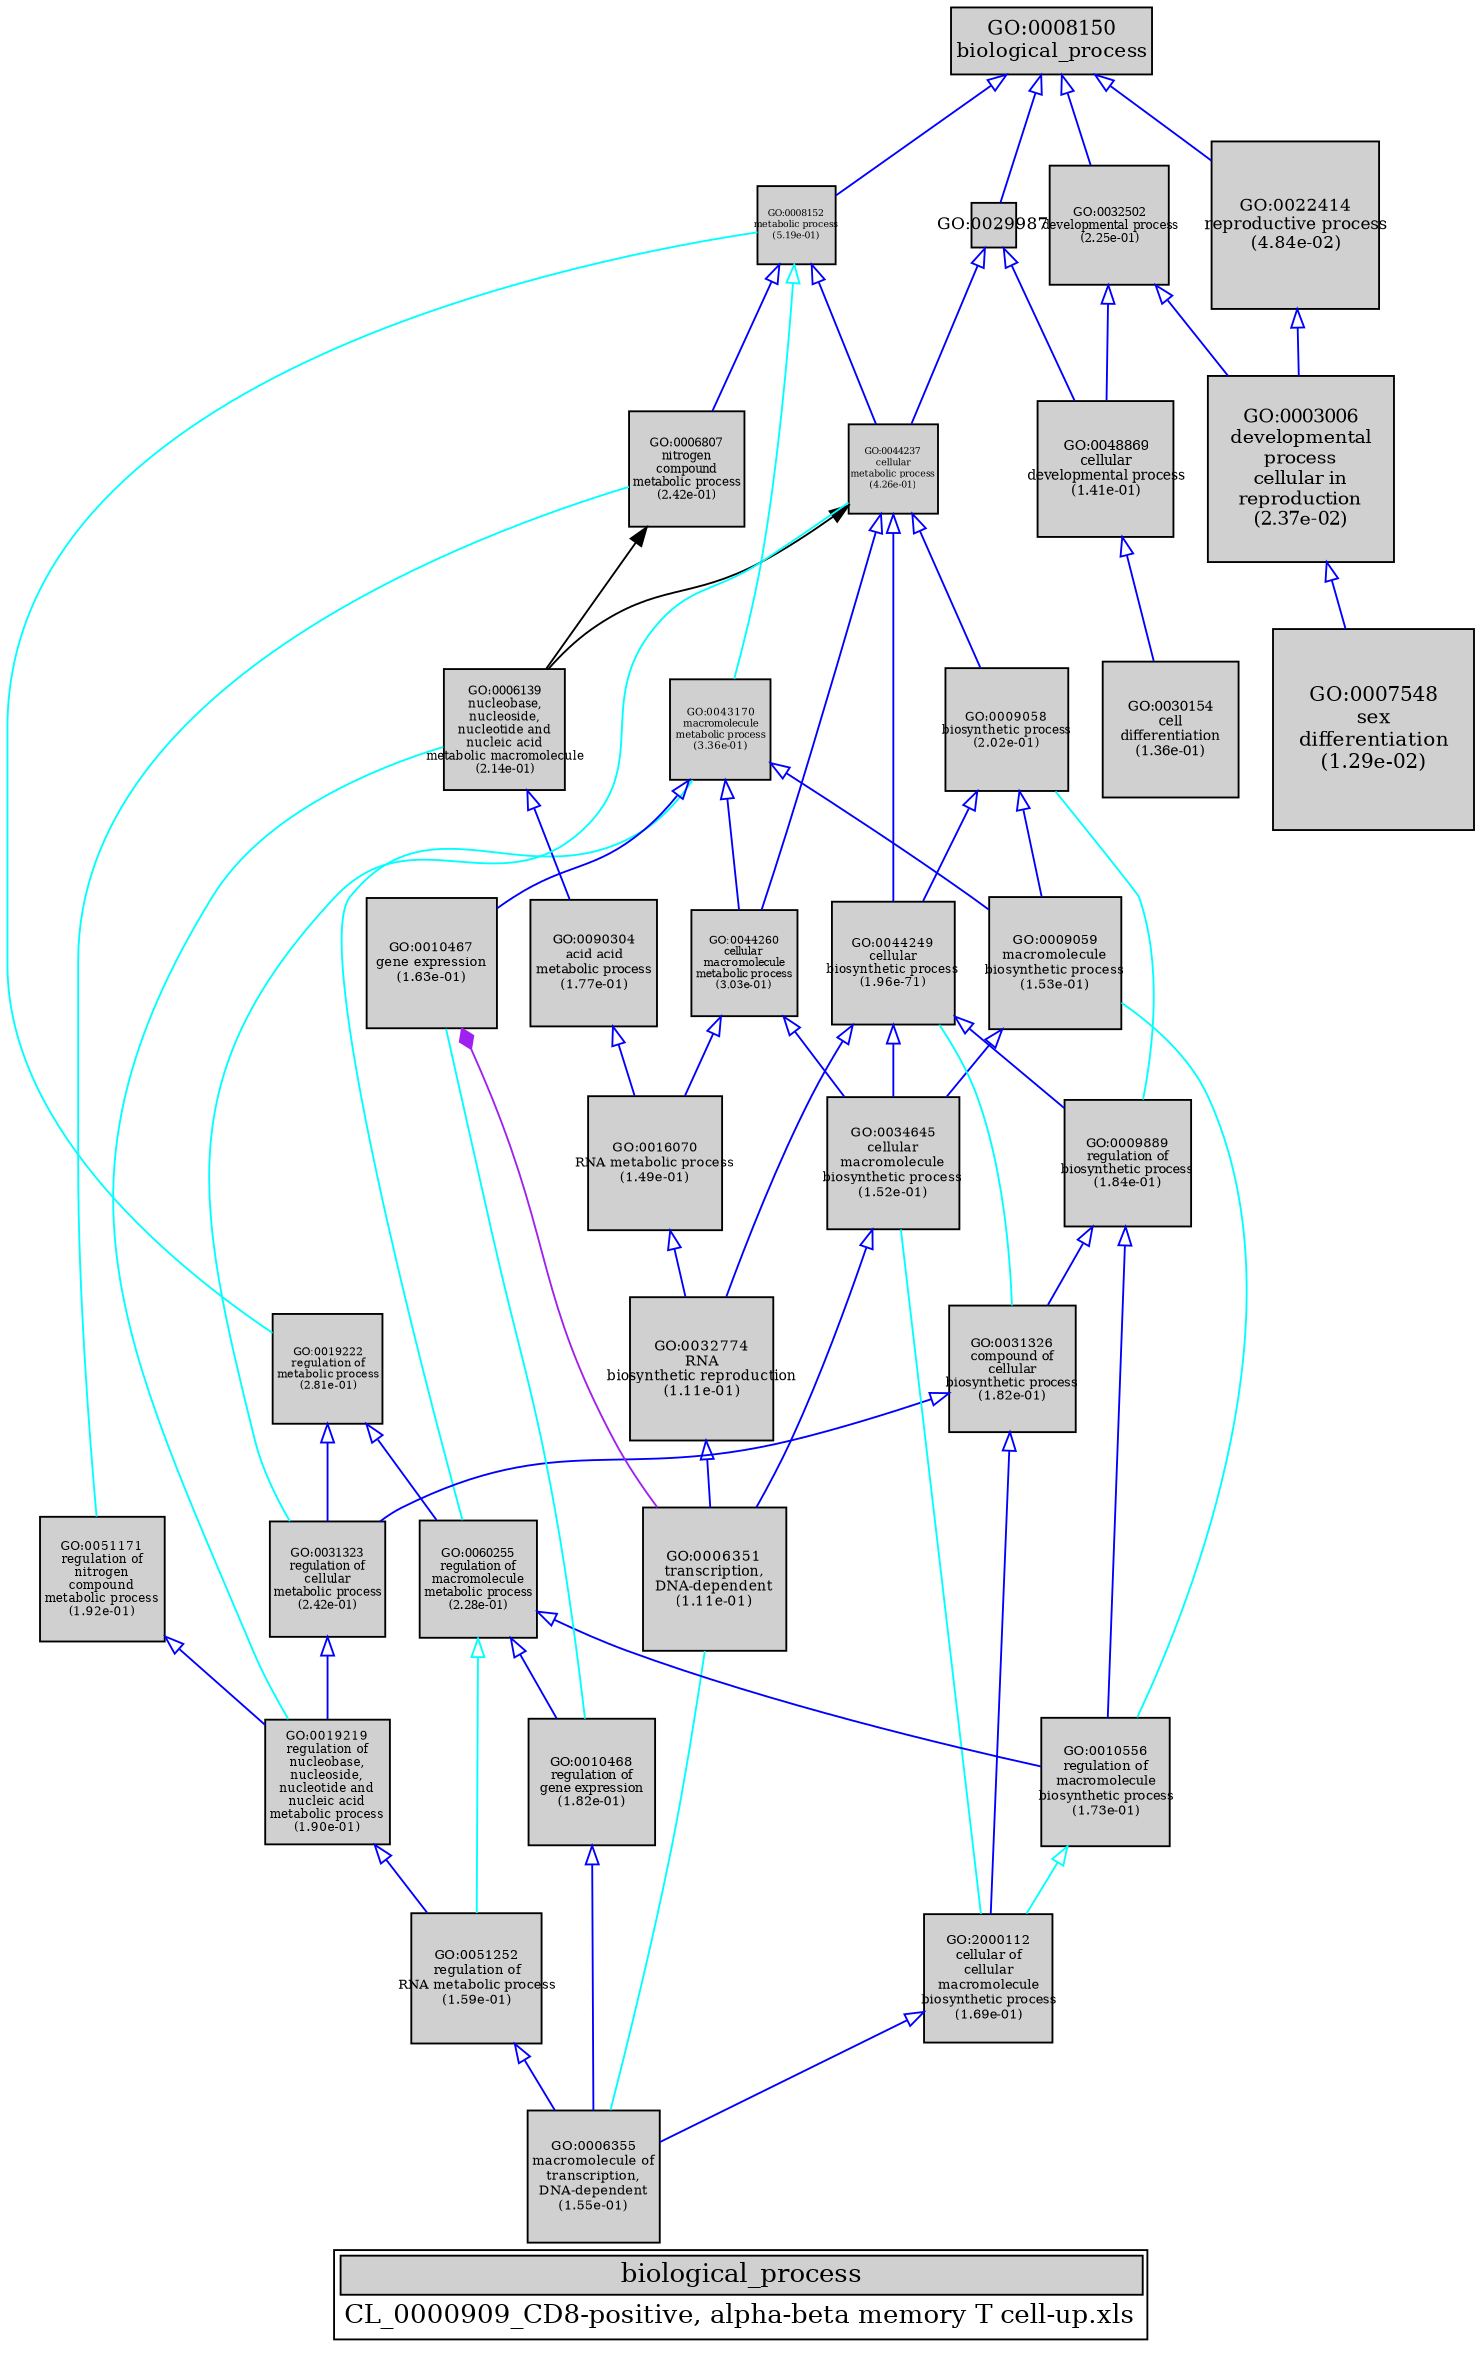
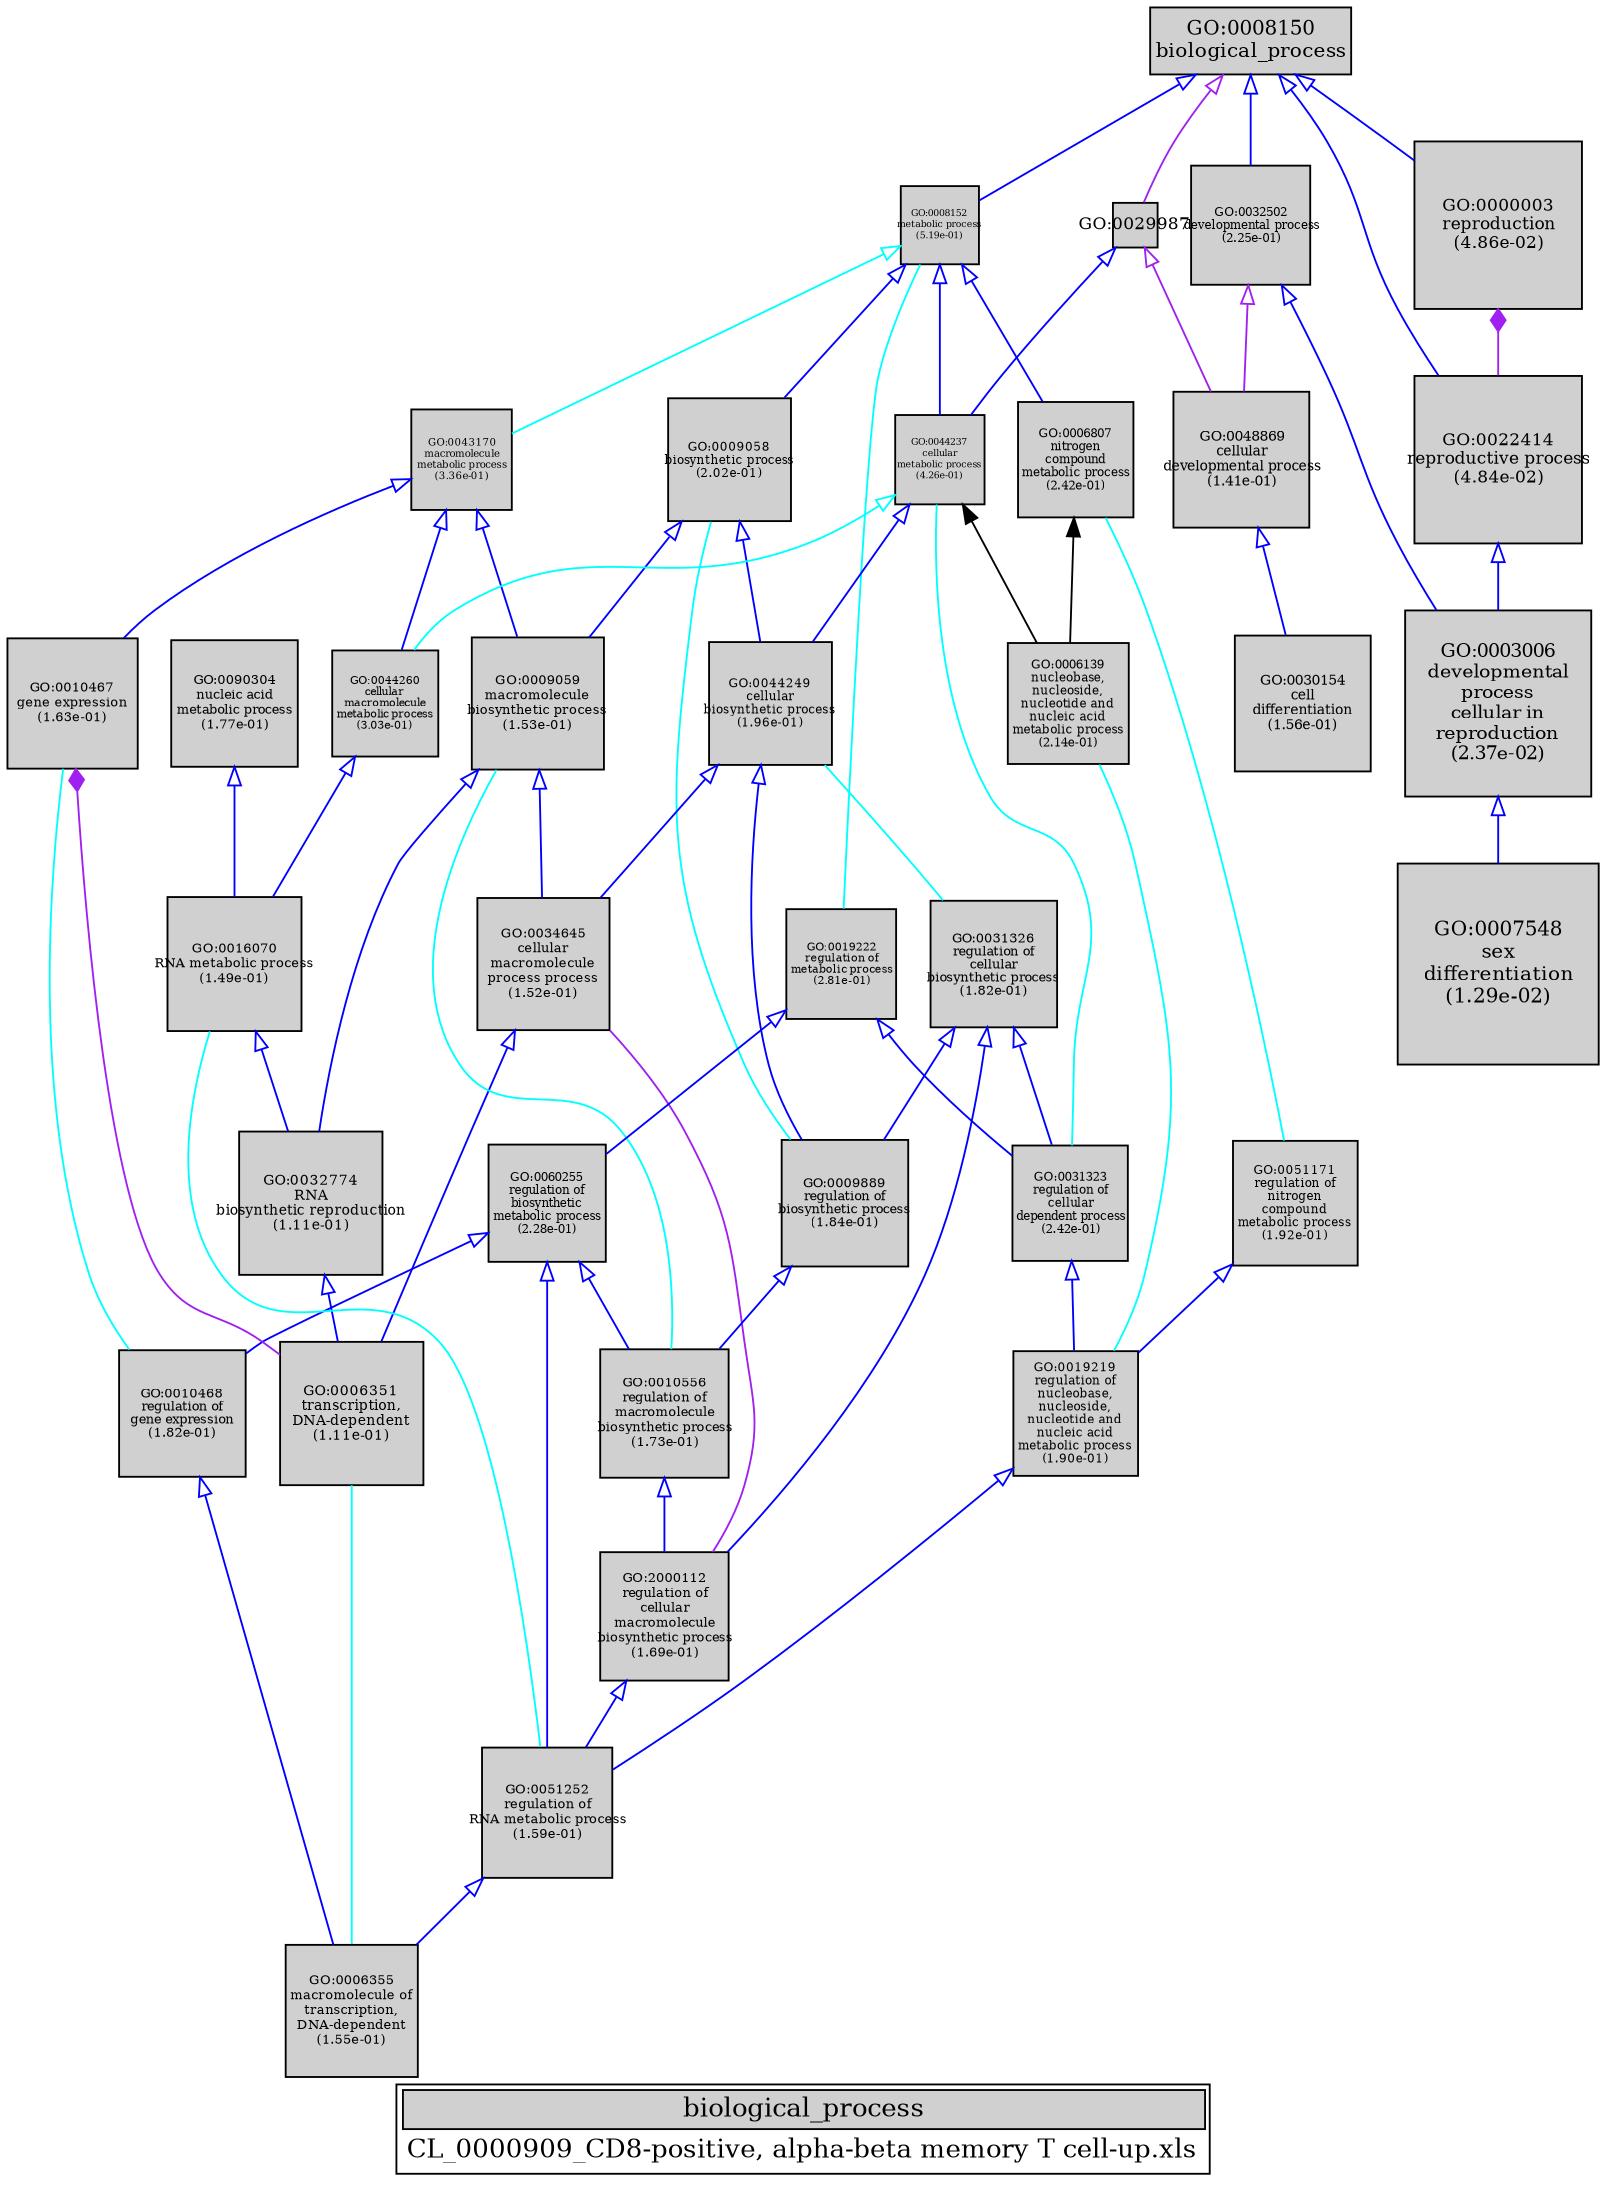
(1018, 148) -> (1173, 144)
none -> (1498, 225)
(1043, 333) -> (1182, 328)
(1107, 352) -> (1246, 348)
(950, 599) -> (839, 338)
(820, 721) -> (628, 567)
(1171, 751) -> (1303, 725)
(505, 756) -> (1068, 730)
(547, 840) -> none
(595, 955) -> (235, 695)
(893, 982) -> (770, 723)
(349, 1022) -> none
(817, 1061) -> none
(779, 1166) -> (364, 944)
(893, 1177) -> (543, 978)
(1065, 1274) -> (914, 1092)
none -> (411, 1321)
(1012, 1357) -> (994, 952)
(941, 1572) -> (736, 1279)
(478, 1579) -> (547, 1204)
(328, 1592) -> (1071, 1216)
(477, 1785) -> (547, 1514)
(1042, 1888) -> (664, 1524)
(989, 1955) -> (665, 1593)
(784, 2081) -> (601, 1722)
